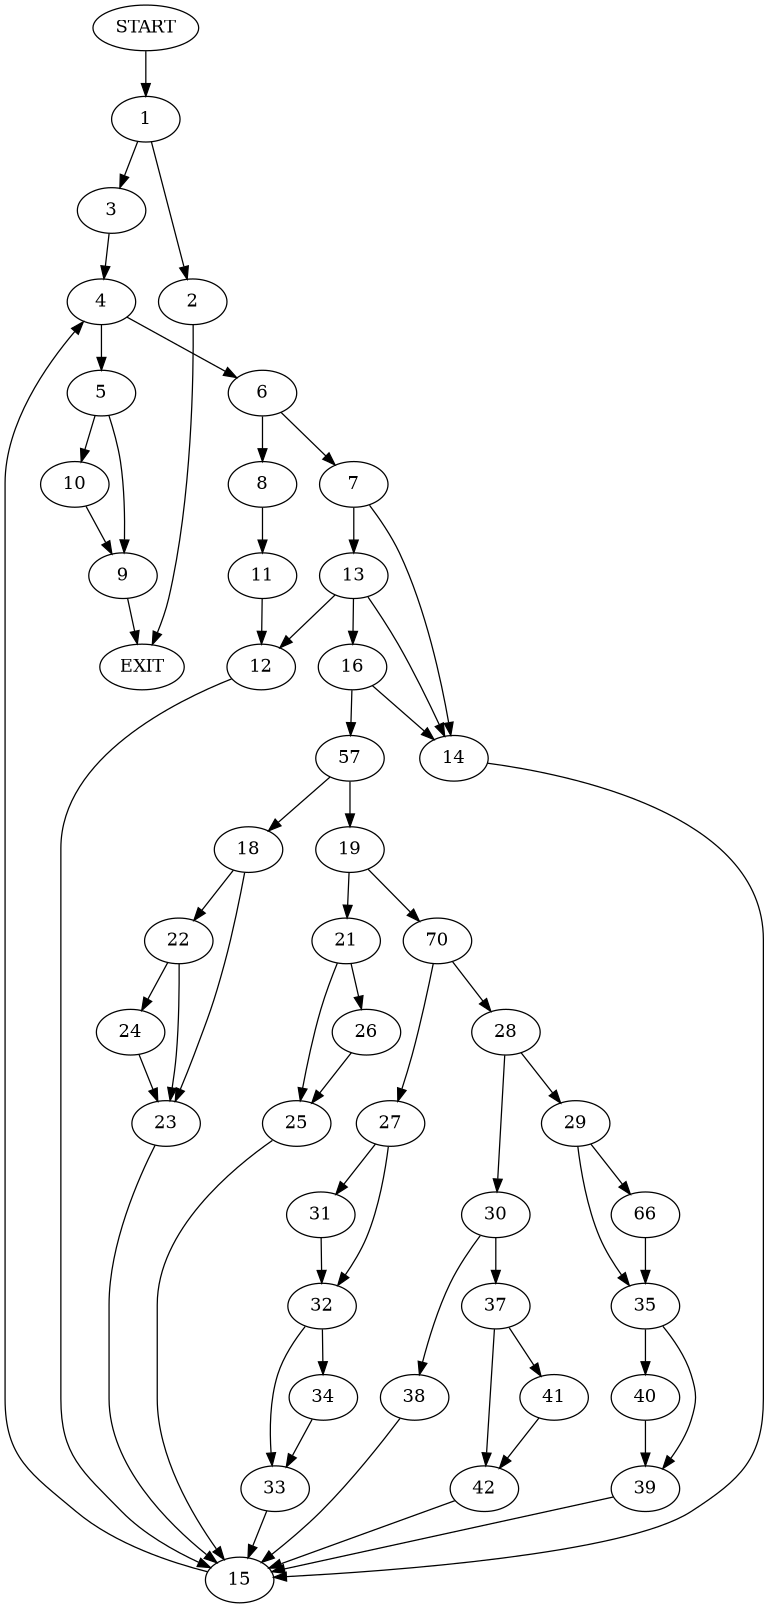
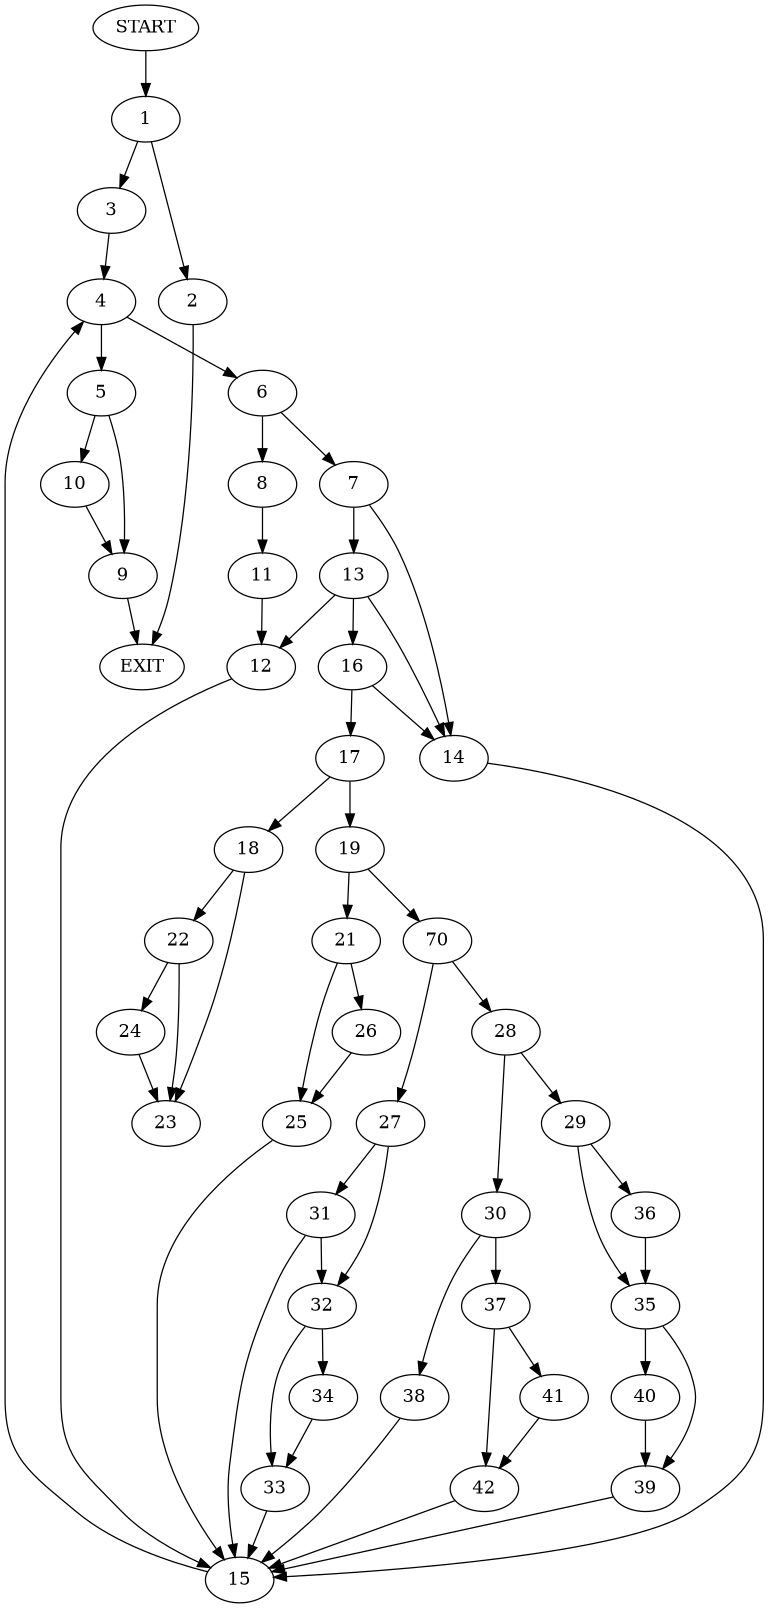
(350, 758) -> (350, 758)
(645, 1215) -> (645, 1215)
(109, 1363) -> (242, 1383)
